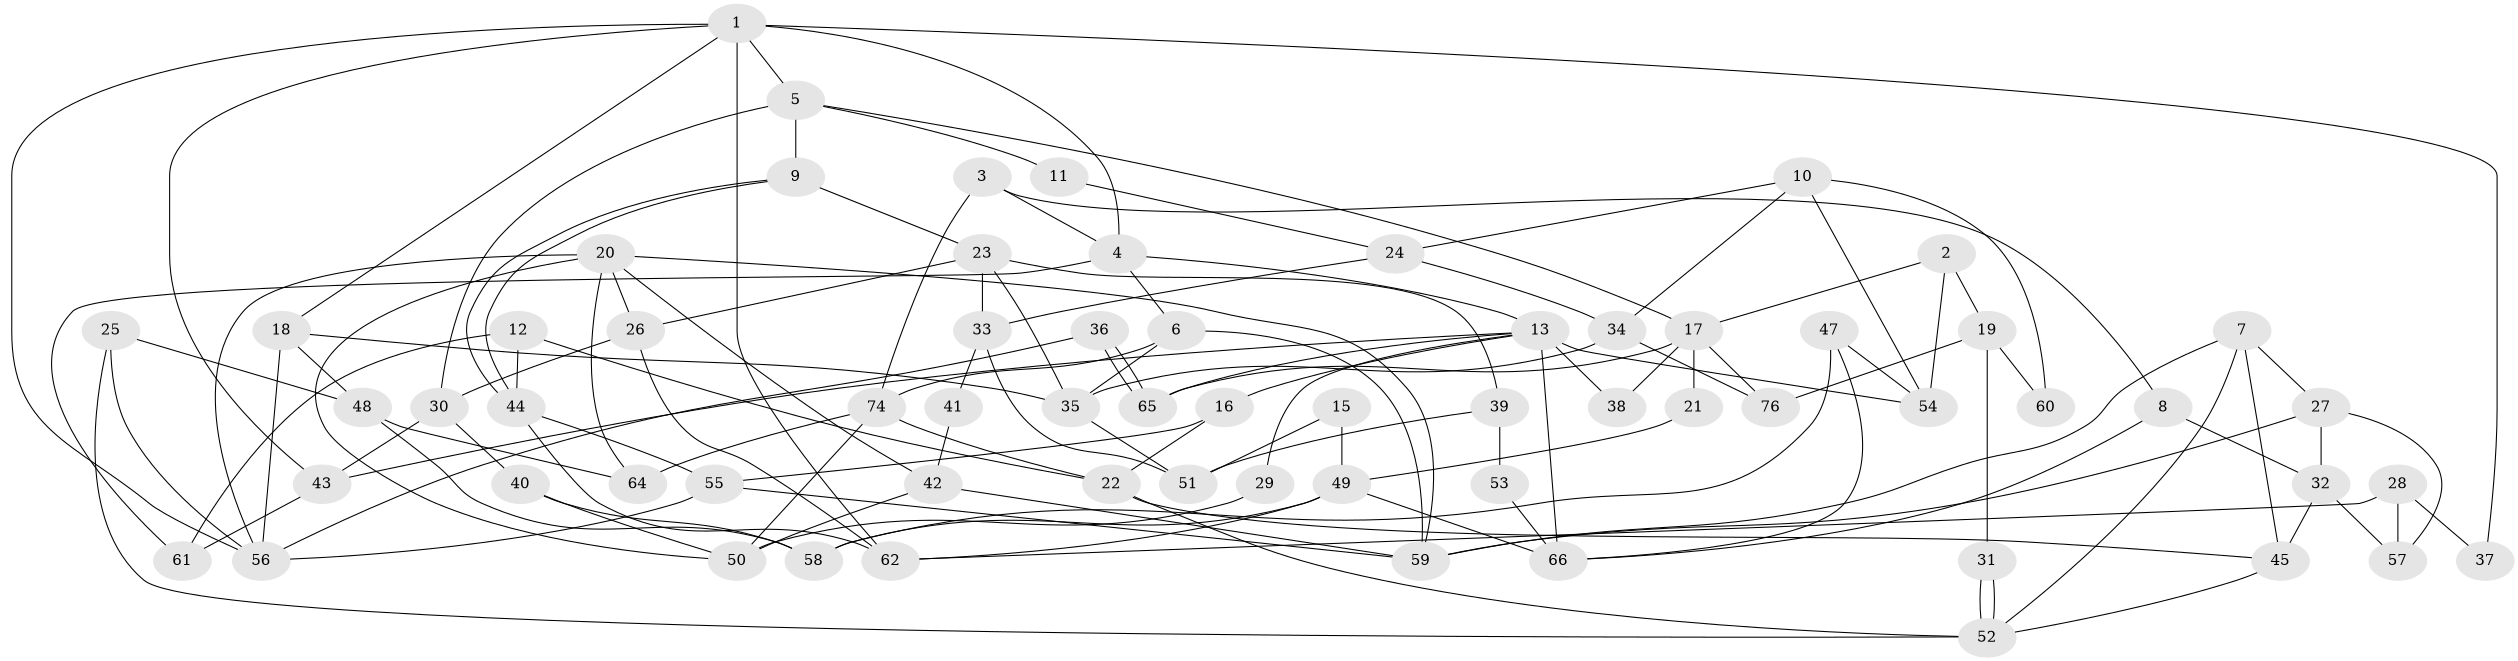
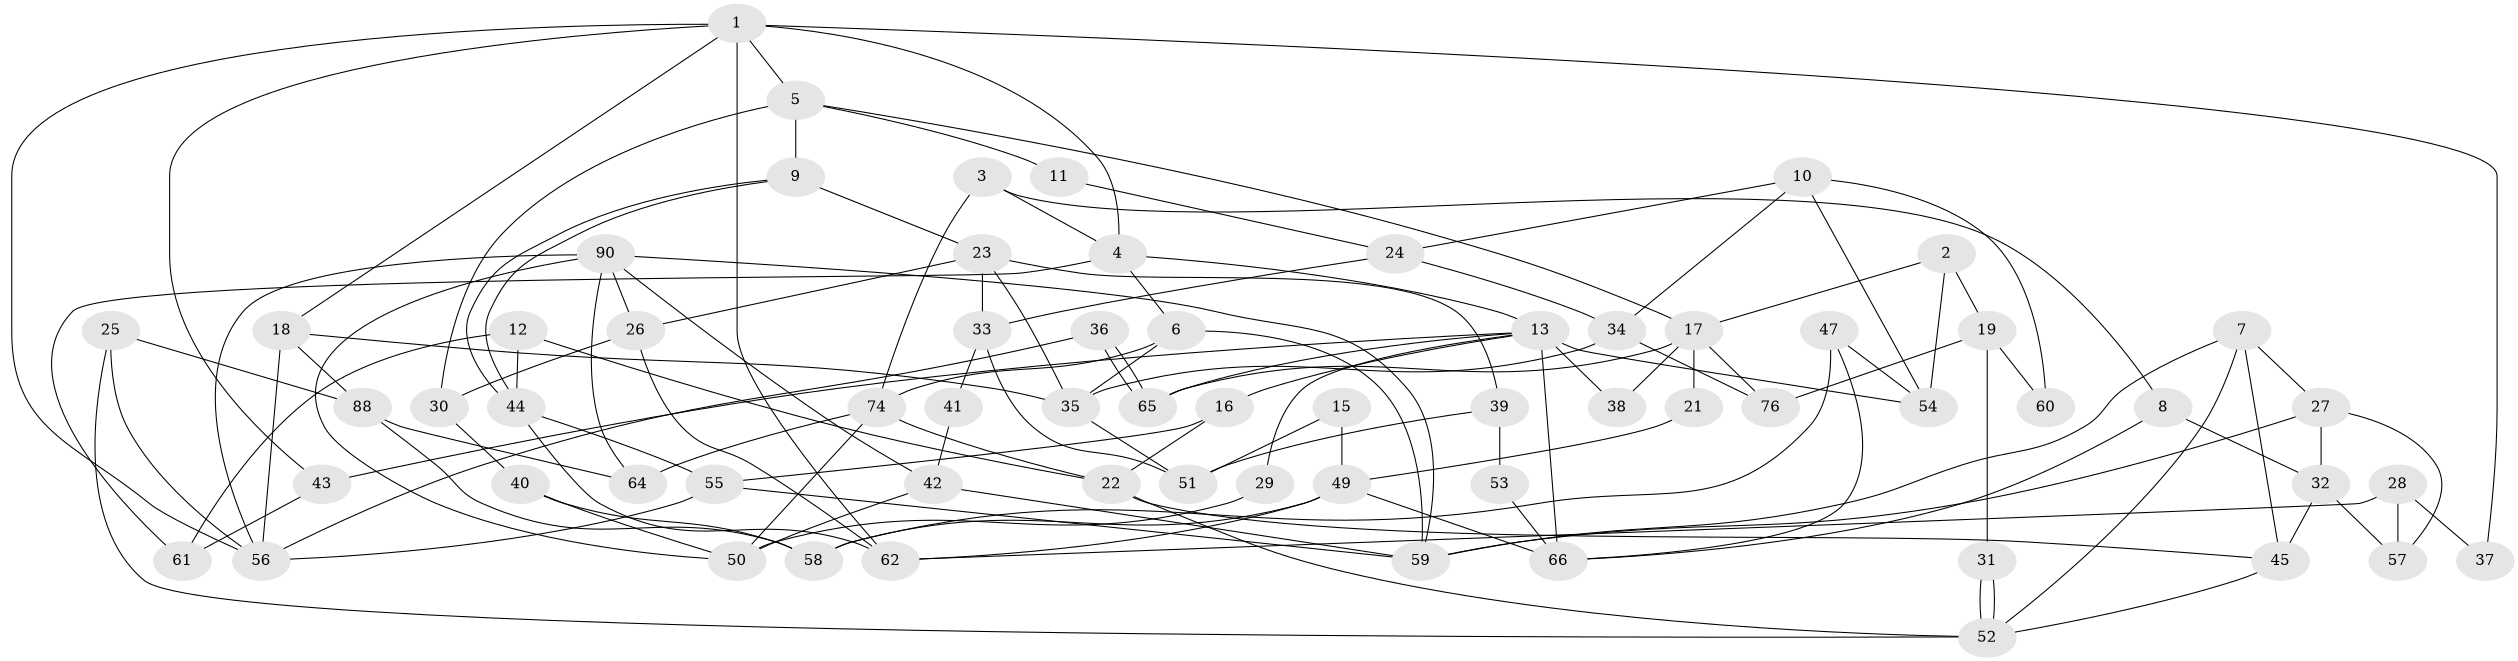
(606, 254) -> (606, 254)
(363, 407) -> (363, 407)
(381, 446) -> none
